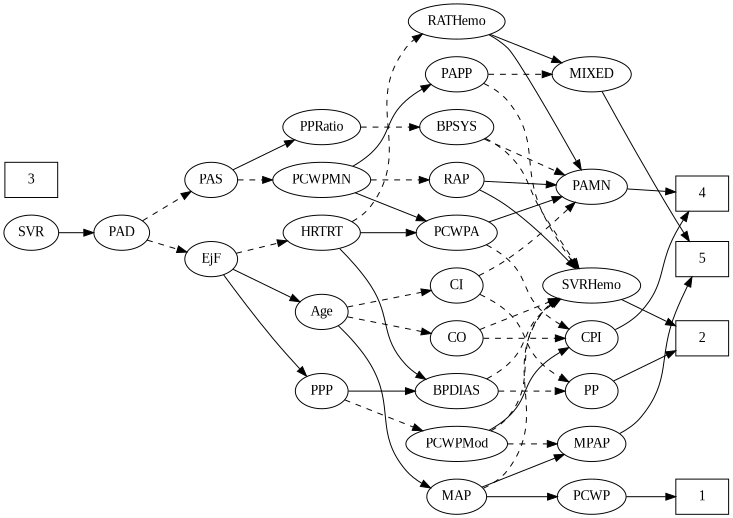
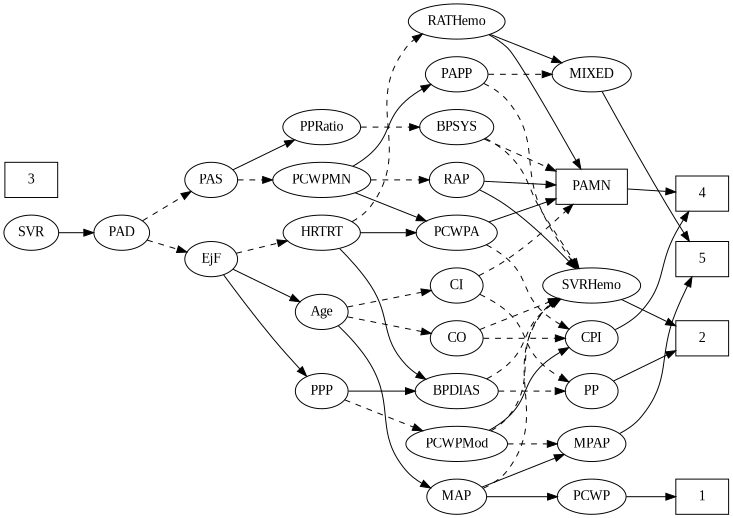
(592, 187) -> (592, 187)
